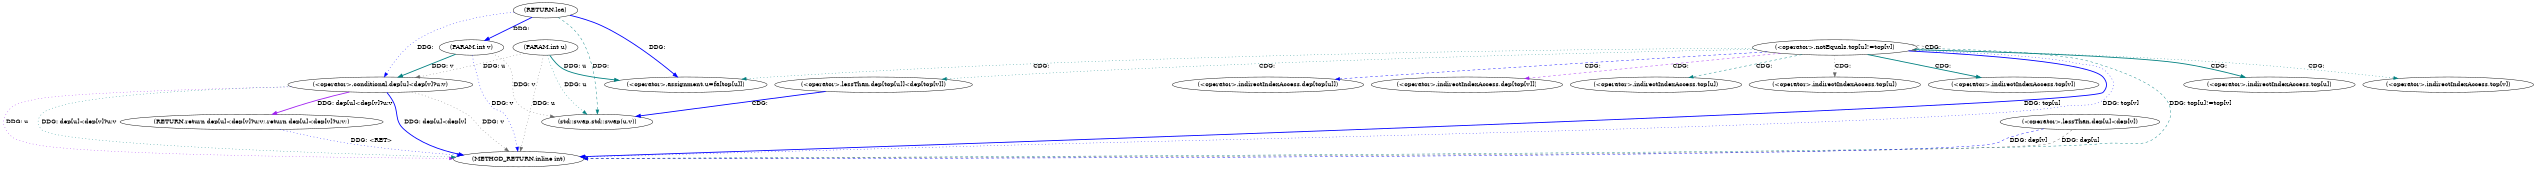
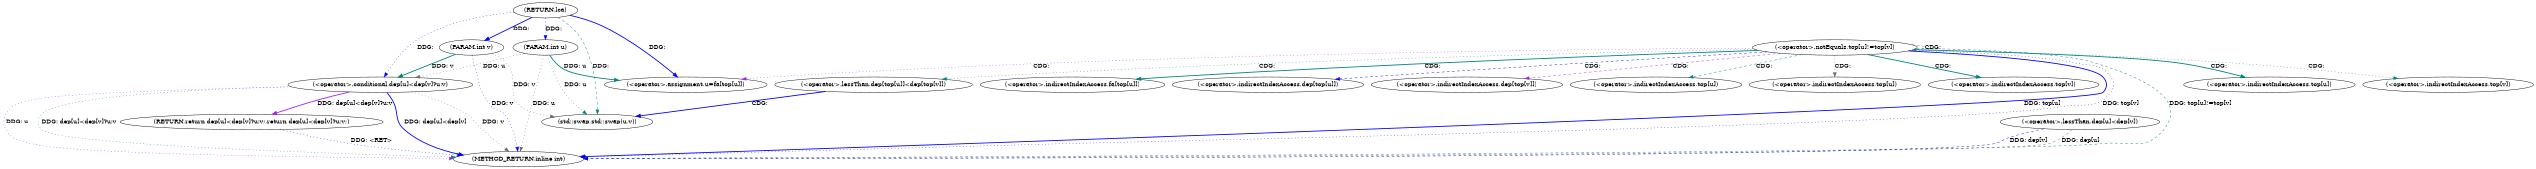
none -> (545, 27)
(1249, 57) -> (1249, 57)
none -> (1072, 85)
